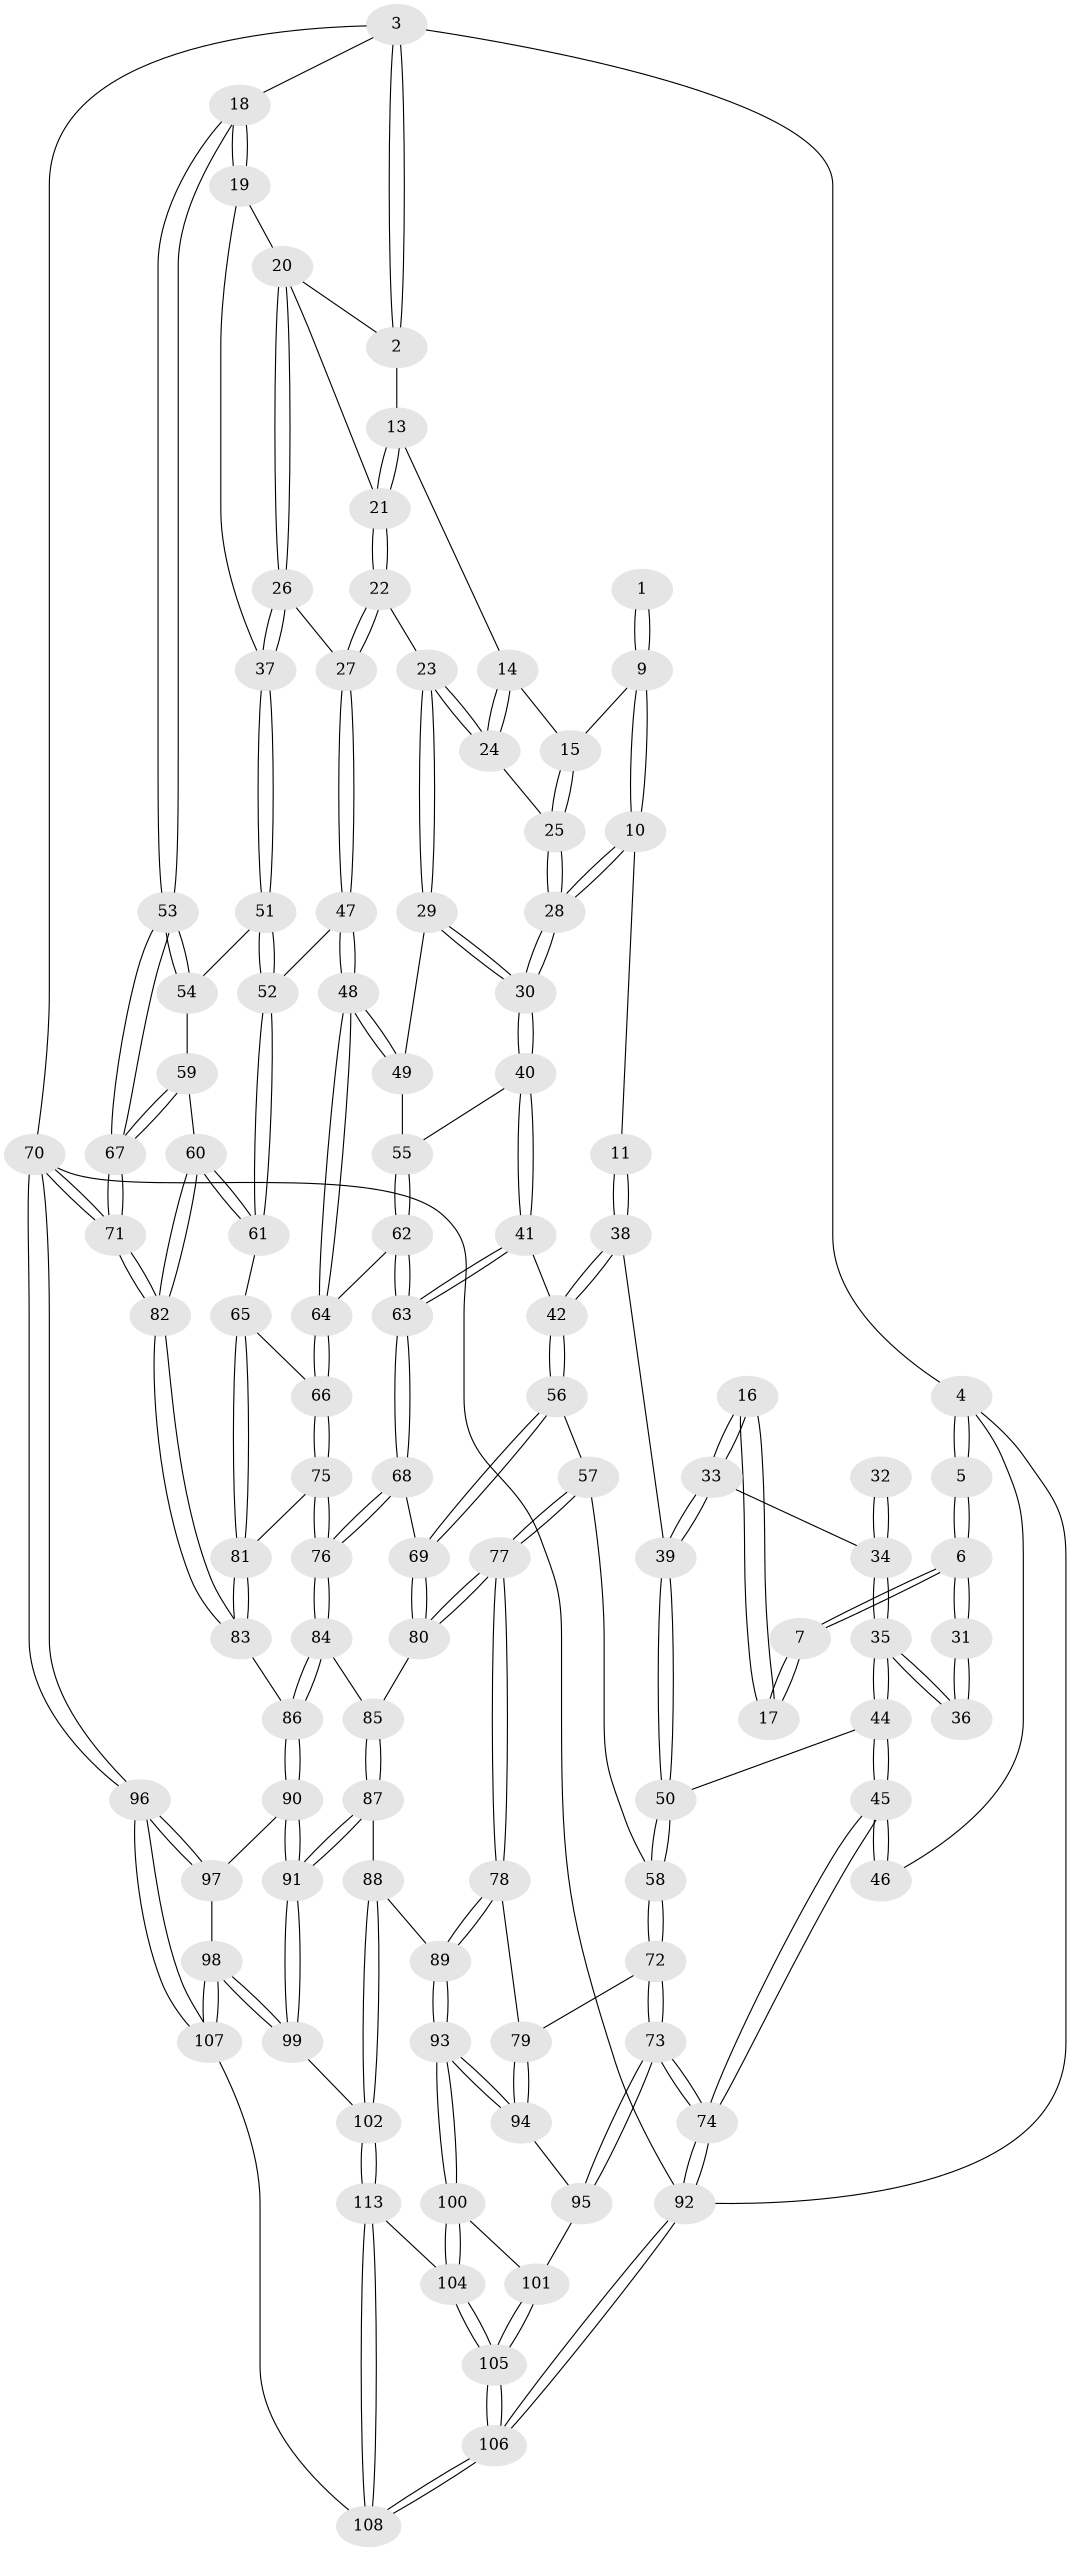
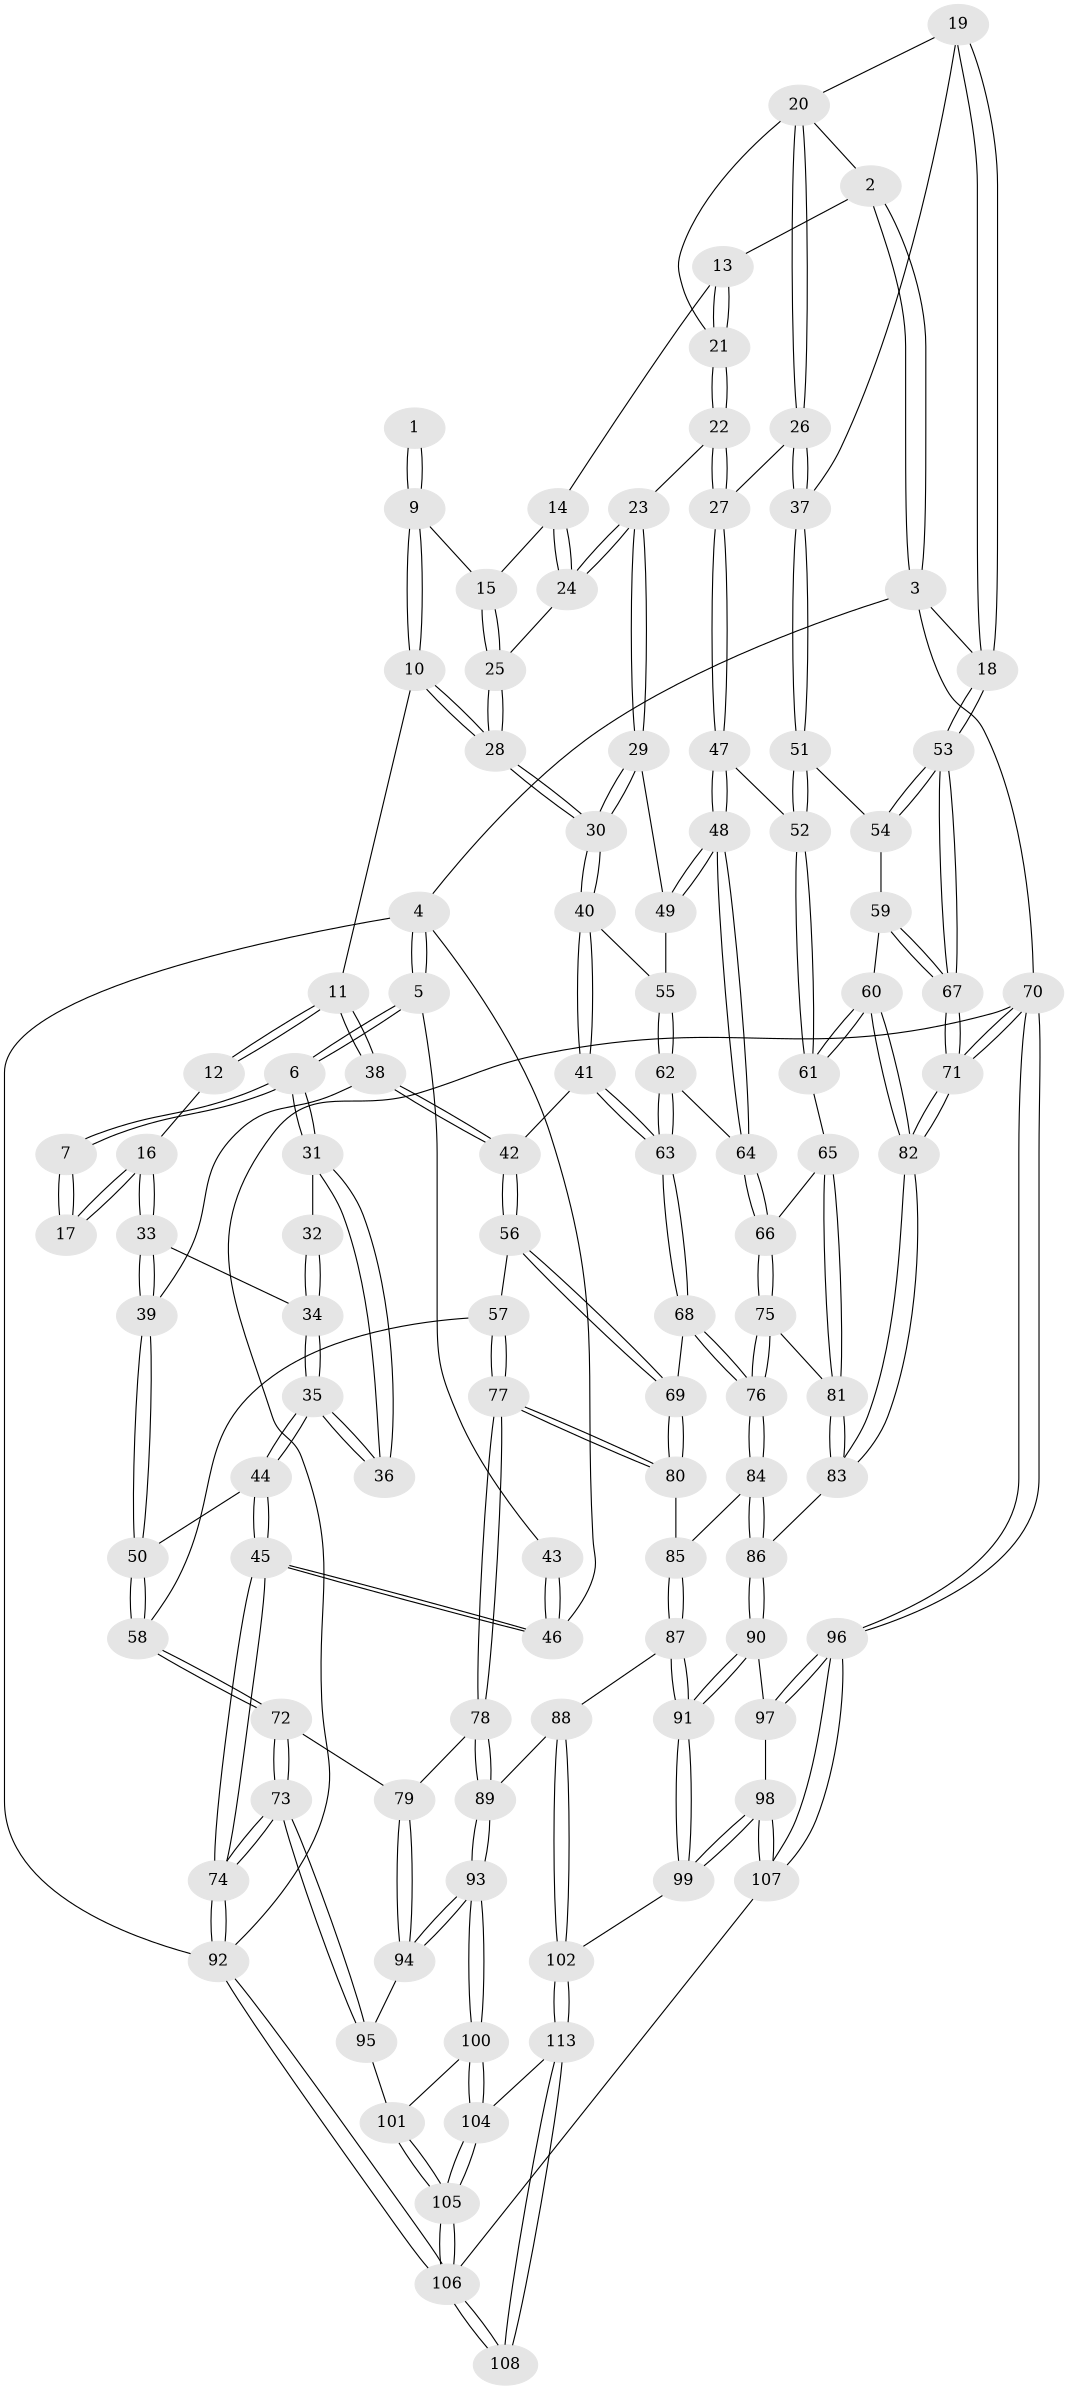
none -> (214, 1074)
none -> (313, 1195)
none -> (553, 1558)
(260, 2298) -> (607, 2083)
